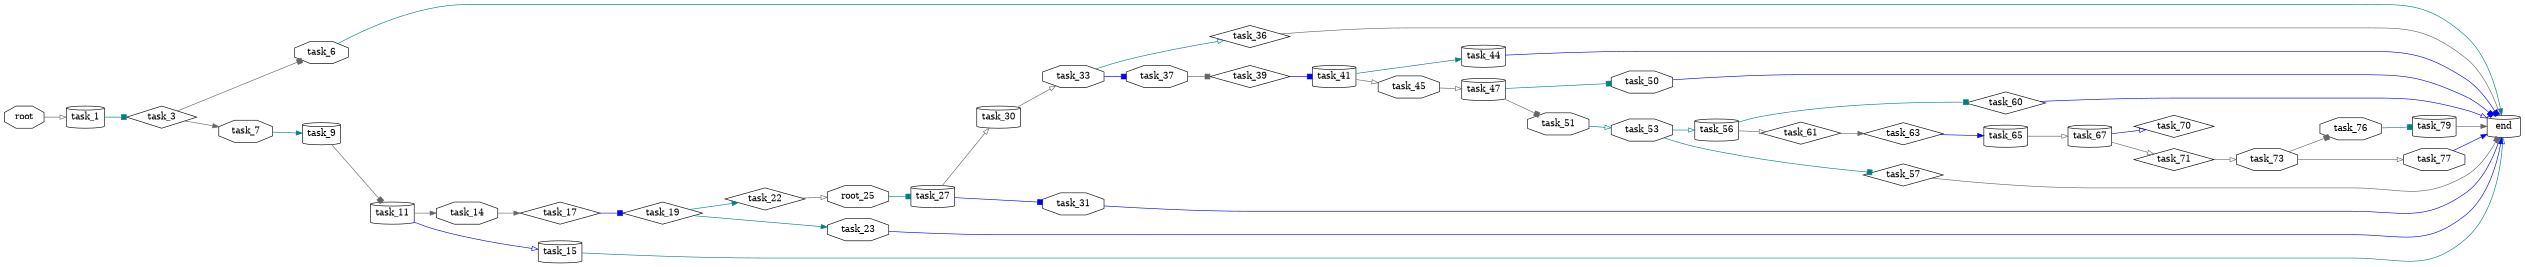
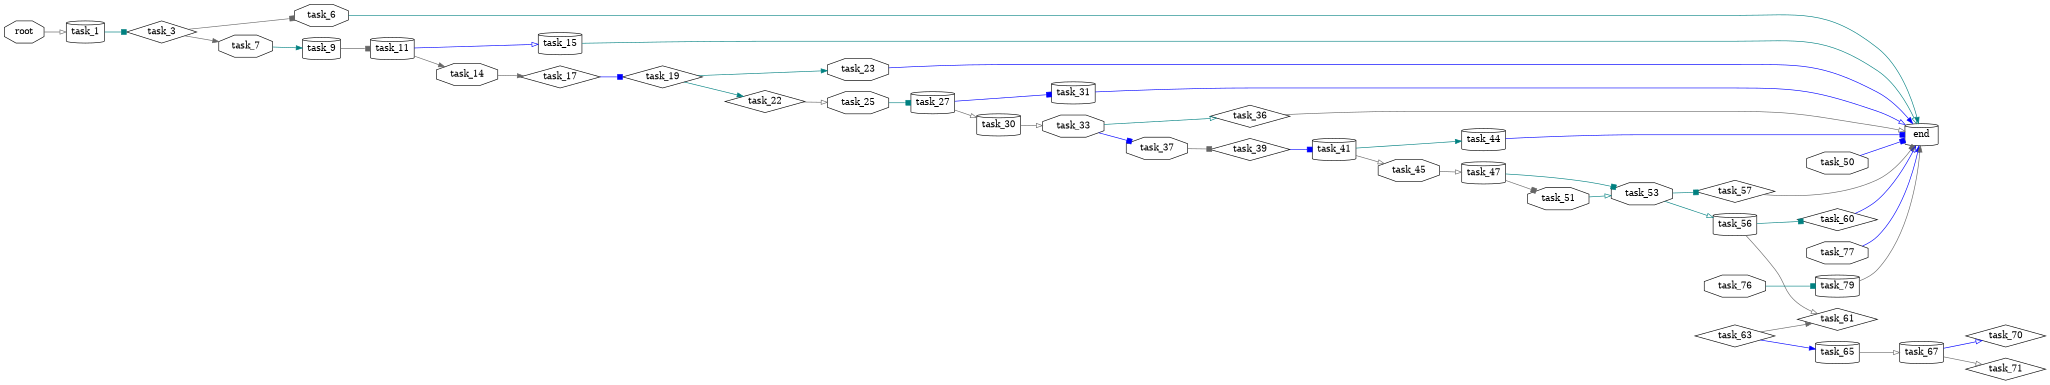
(1555, 86) -> (1558, 178)
(1849, 133) -> (1783, 328)
(2267, 160) -> none
(858, 197) -> (858, 103)
(1073, 204) -> (1073, 93)
